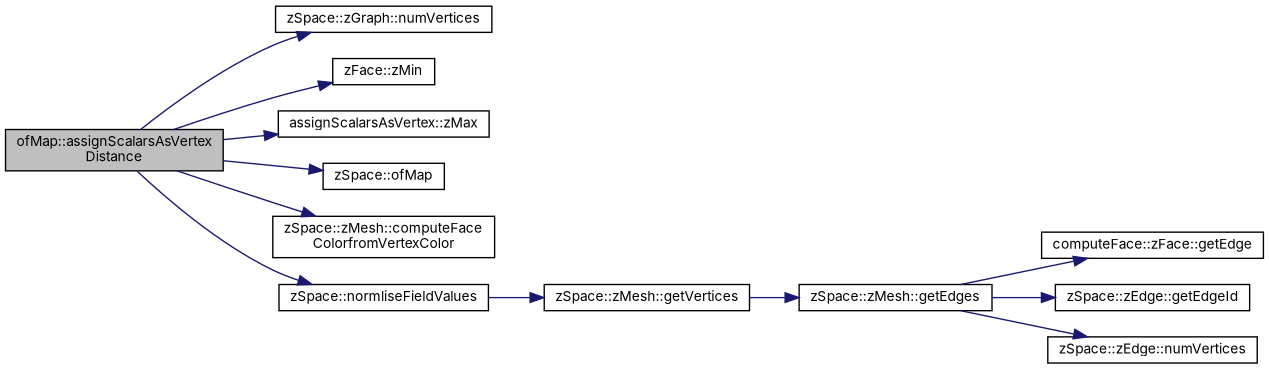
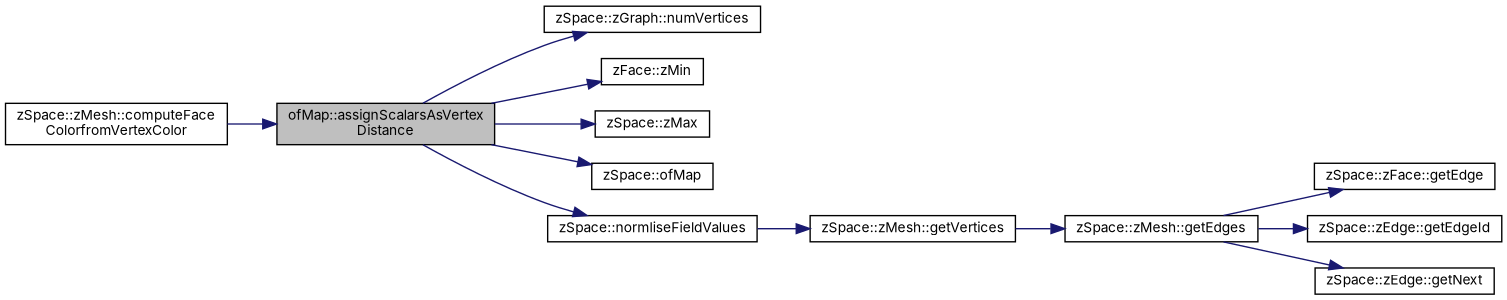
(384, 124) -> (652, 124)
(240, 192) -> (245, 124)
(1153, 245) -> (1405, 176)
(1153, 350) -> (1405, 281)
